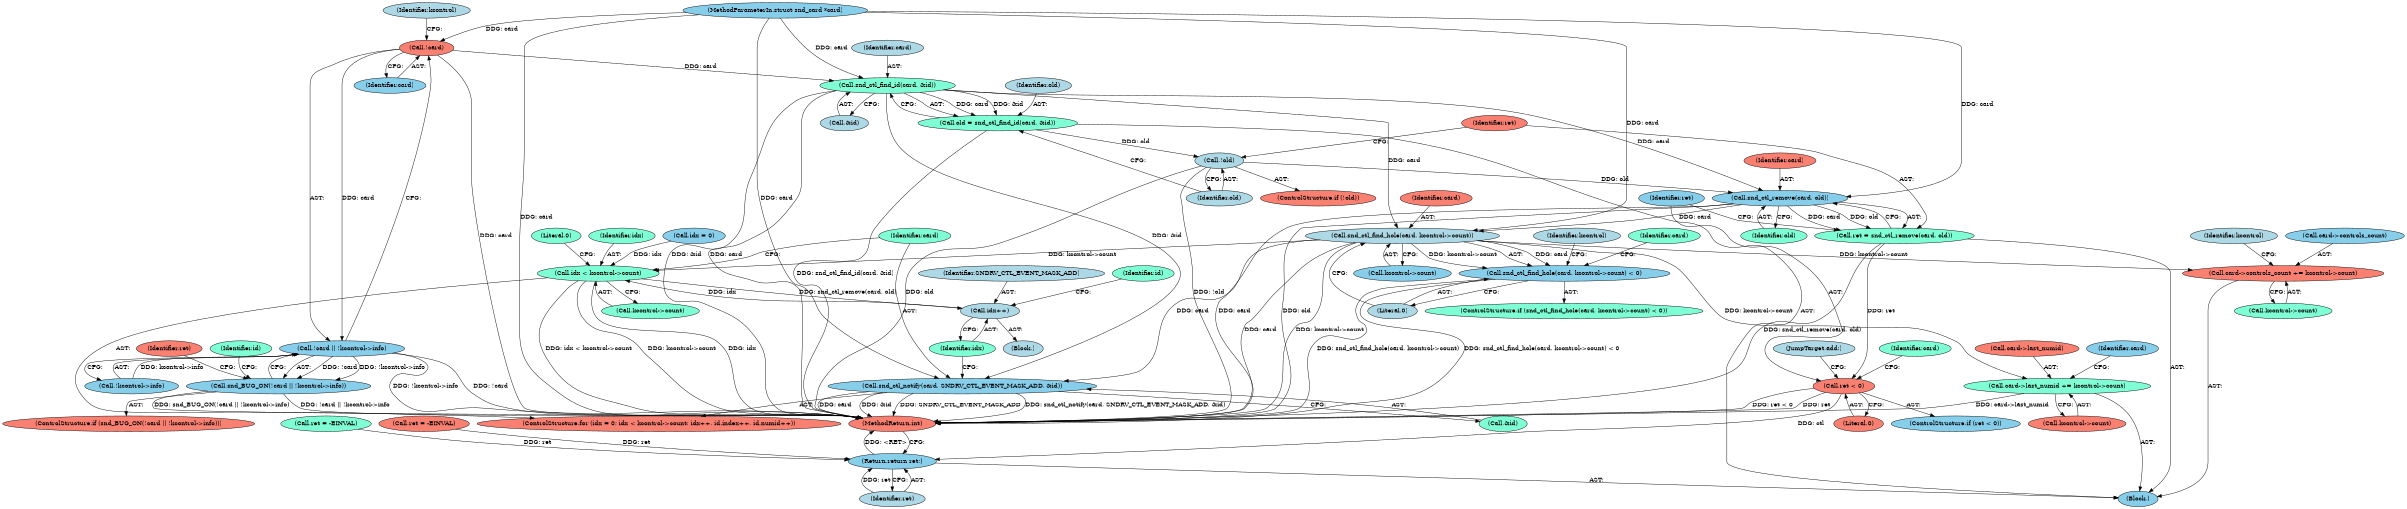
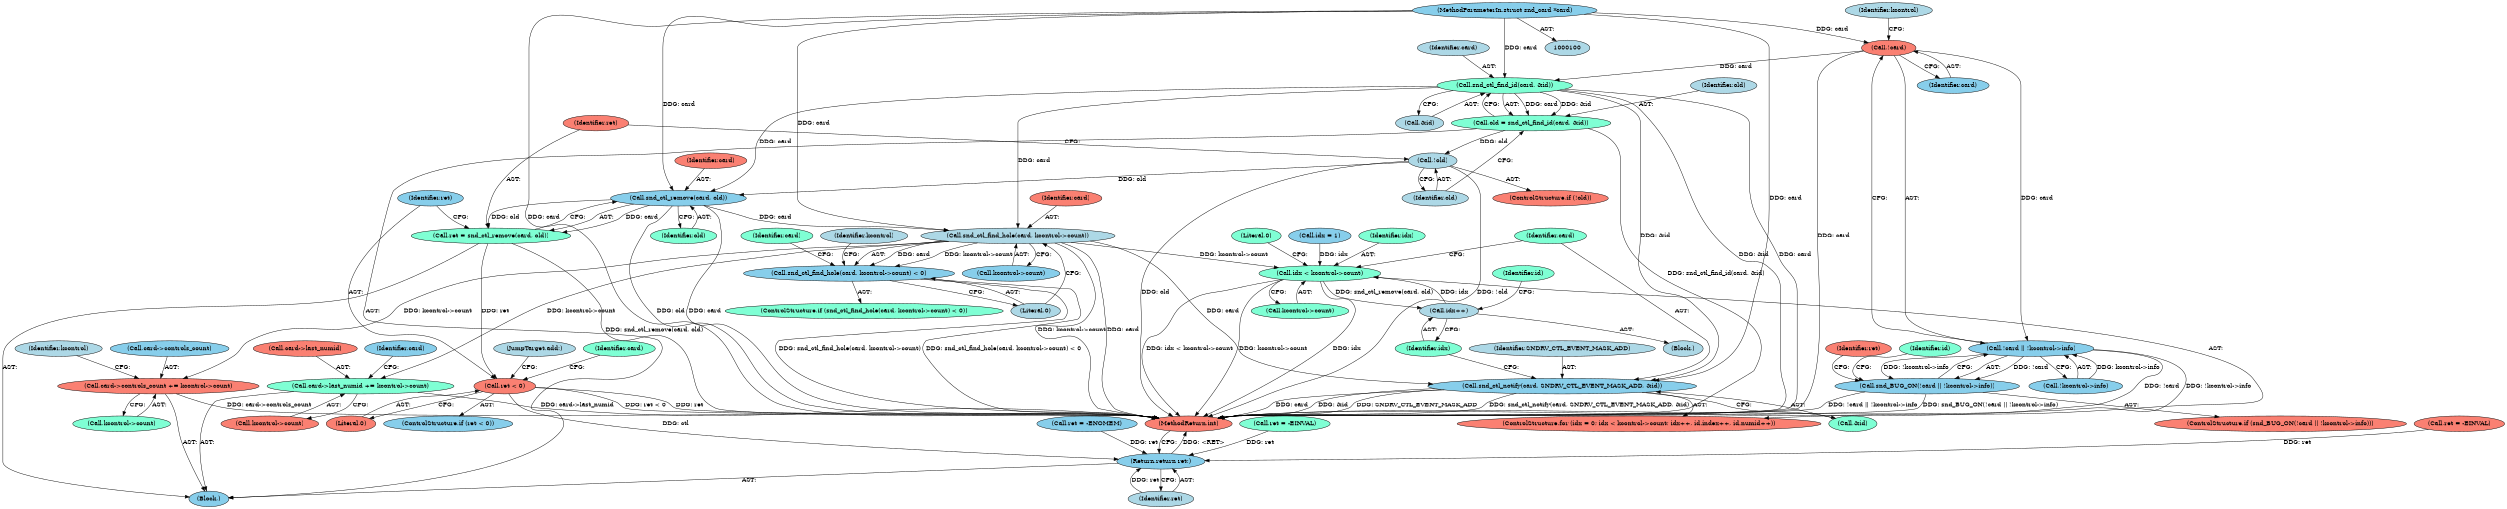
none -> (1567, 48)
(694, 236) -> (1320, 236)
(1002, 290) -> (1562, 365)
none -> (591, 415)
none -> (1087, 424)
